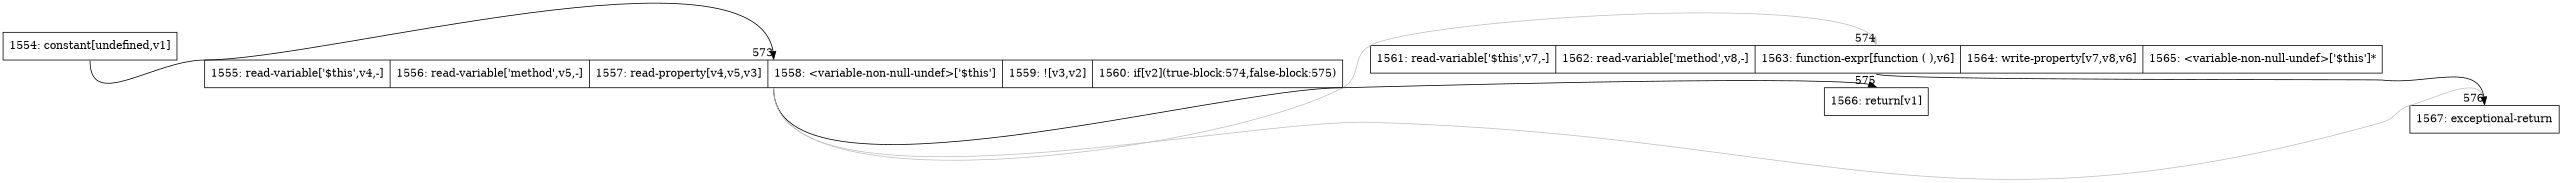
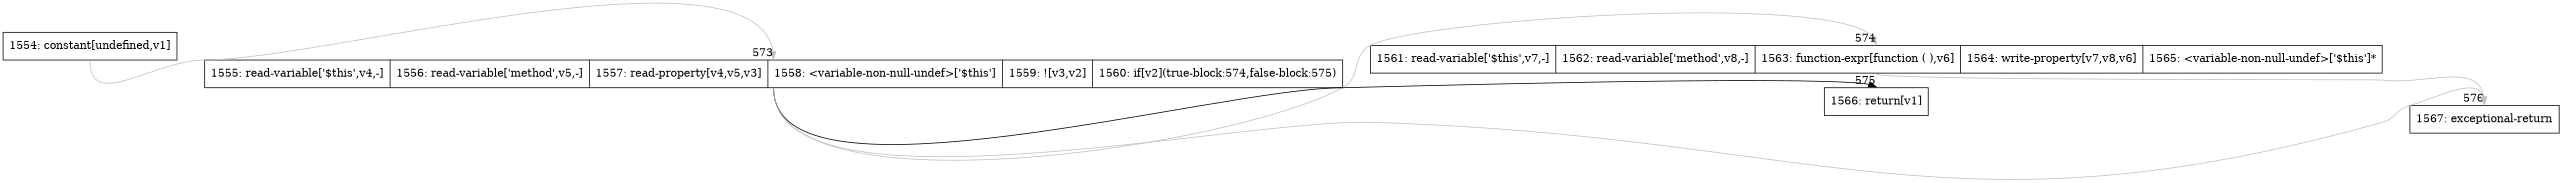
(431, 28) -> (431, 28)
(2185, 79) -> (2185, 79)
